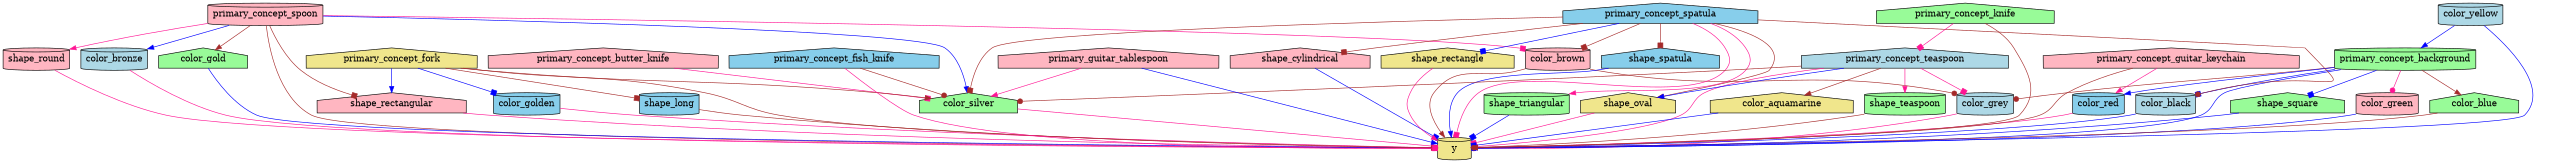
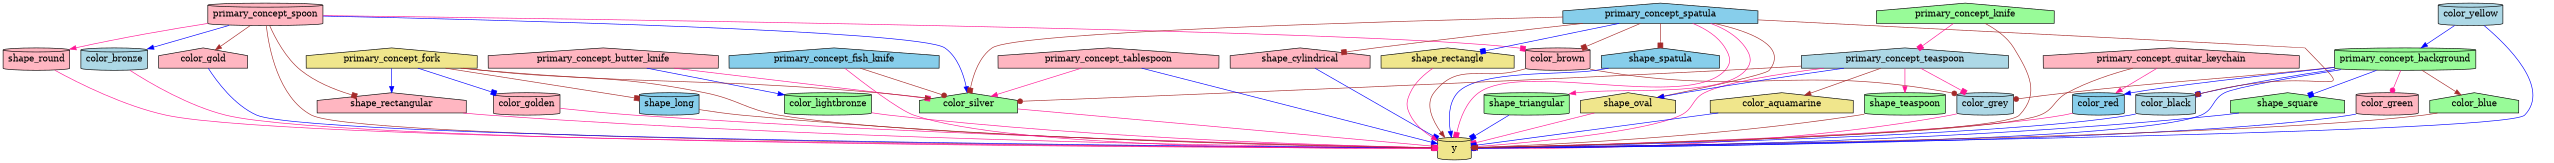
(203, 59) -> (203, 59)
(1108, 59) -> (1108, 59)
(527, 104) -> (527, 104)
none -> (828, 104)
